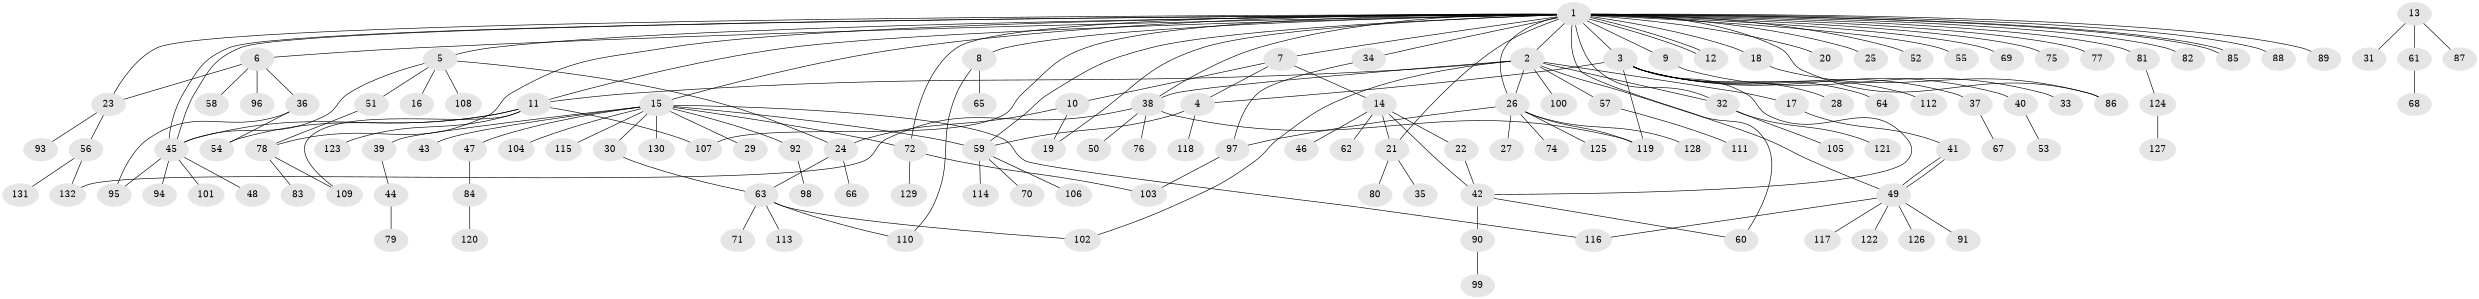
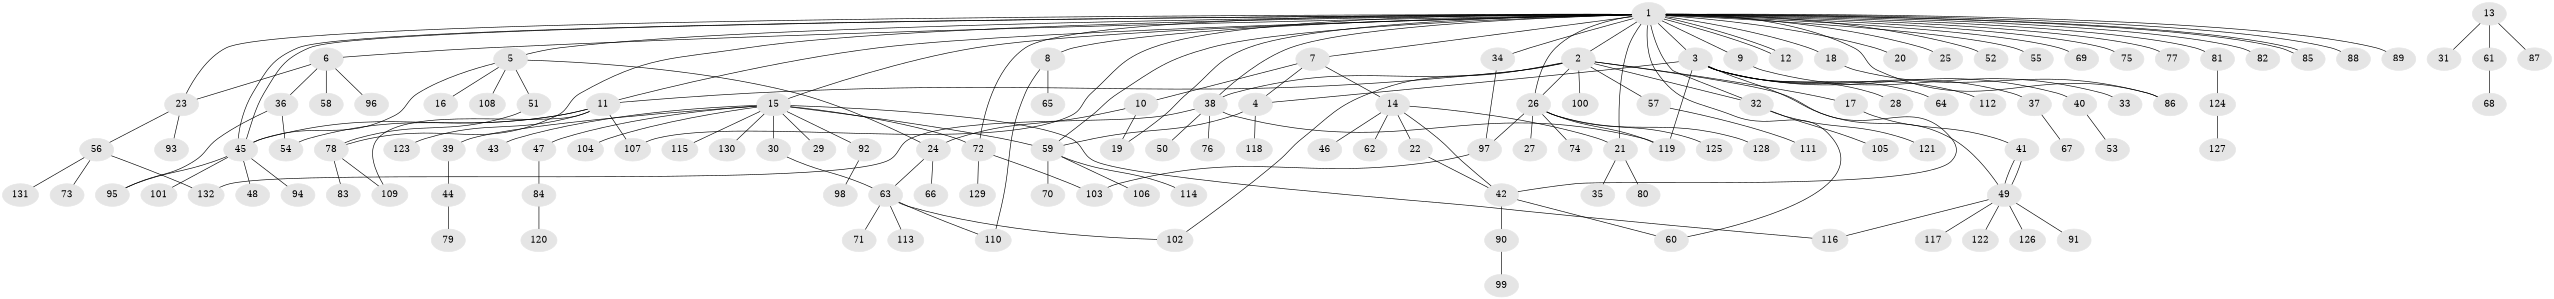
none -> (67, 195)
